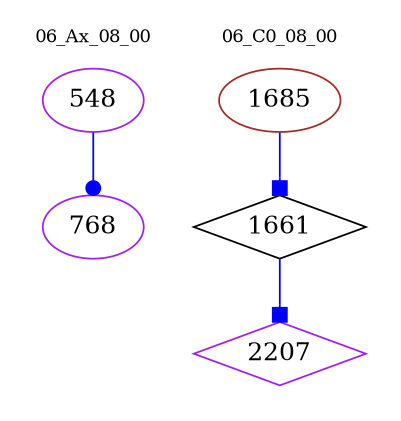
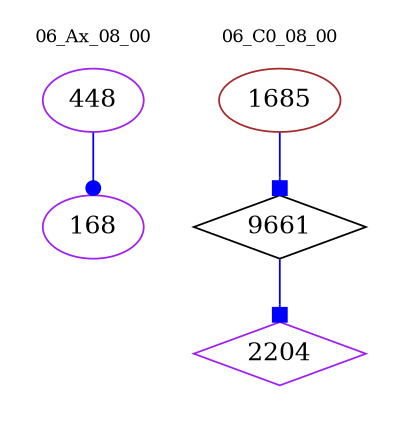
(93, 100) -> (93, 100)
(93, 227) -> (93, 227)
(280, 227) -> (280, 227)
(280, 354) -> (280, 354)
